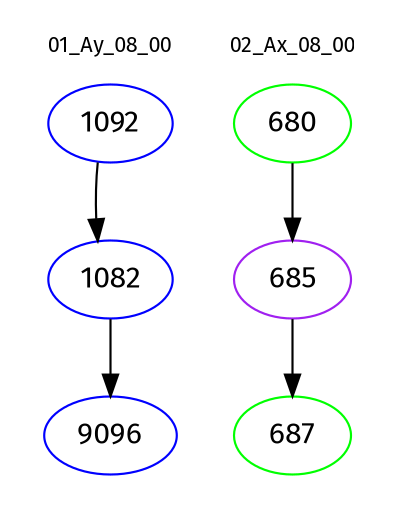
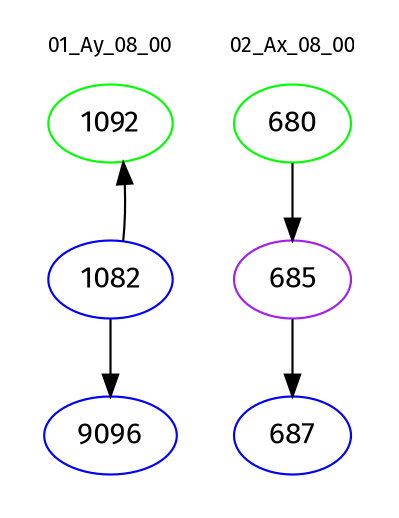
(110, 123) -> (110, 123)
(96, 191) -> (125, 213)
(292, 435) -> (292, 435)
